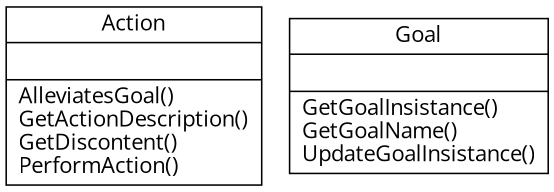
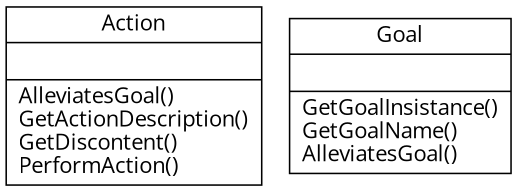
(419, 155) -> (380, 155)
